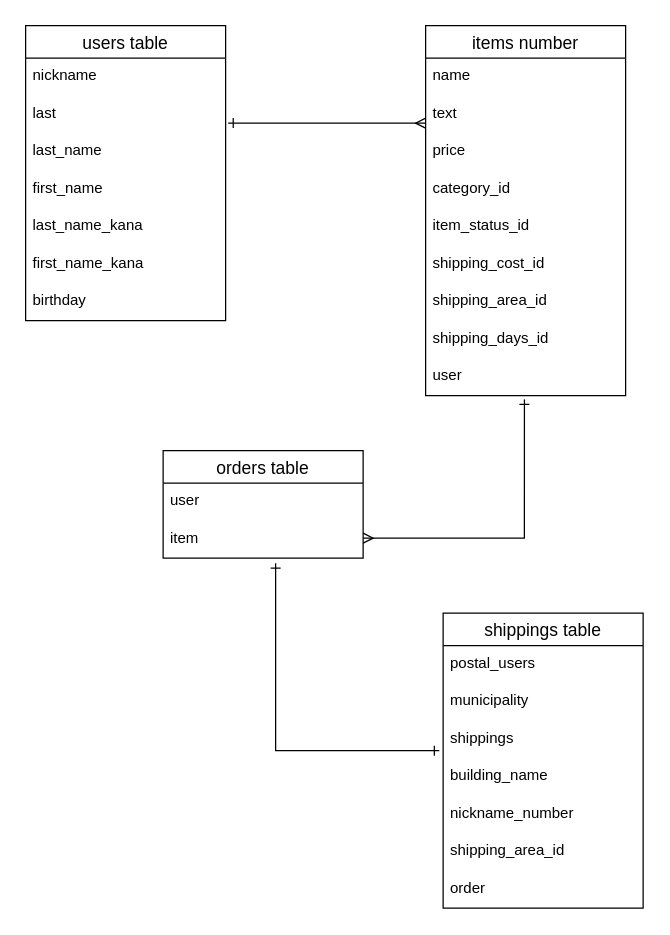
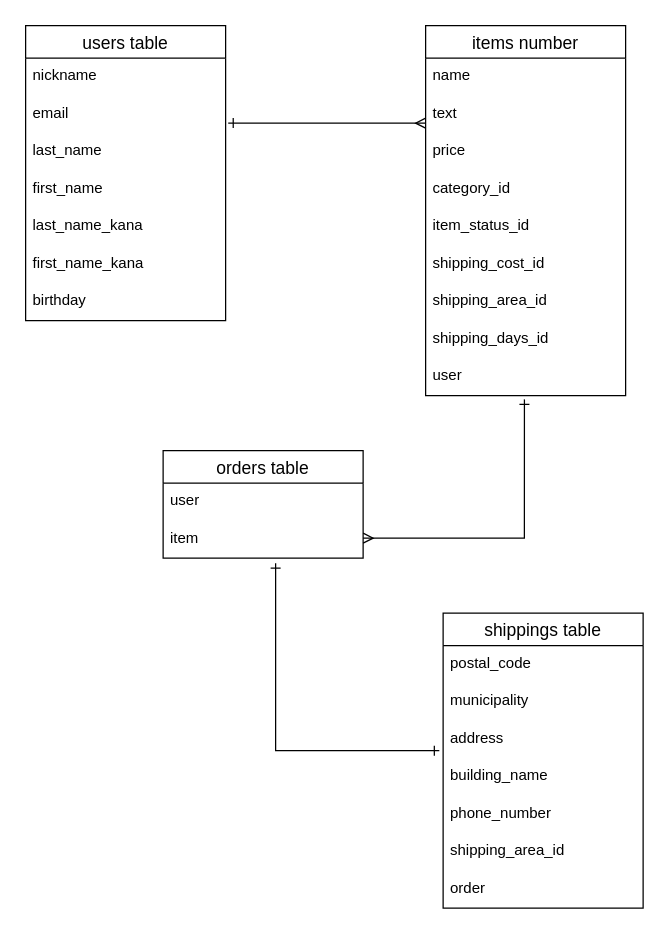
(47, 113) -> (50, 113)
(498, 663) -> (494, 663)
(484, 738) -> (479, 738)
(511, 813) -> (500, 813)
